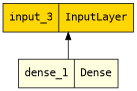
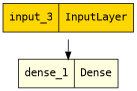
(68, 50) -> (68, 46)
